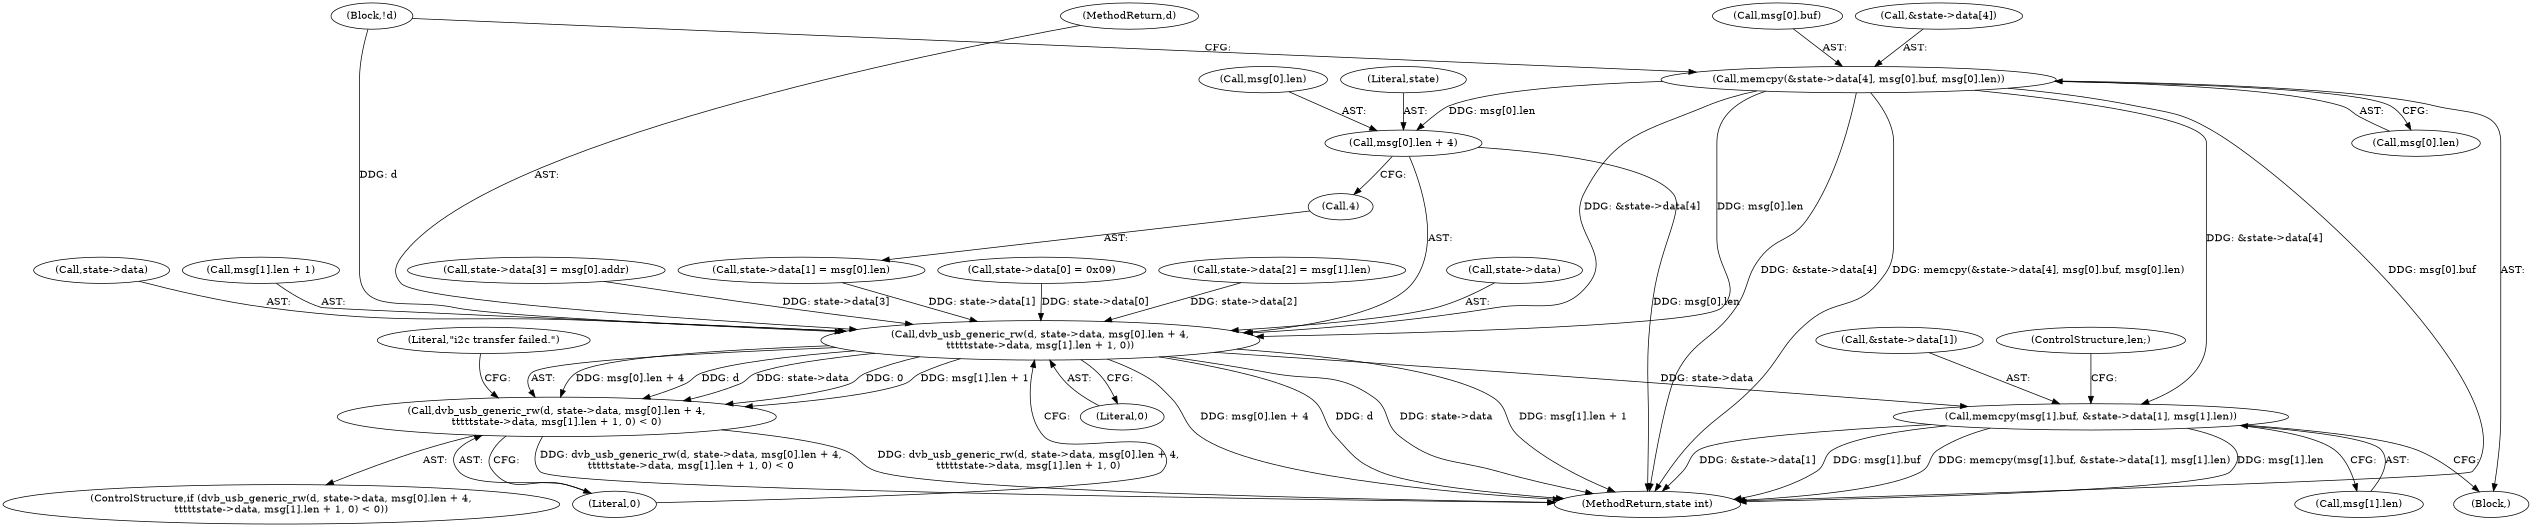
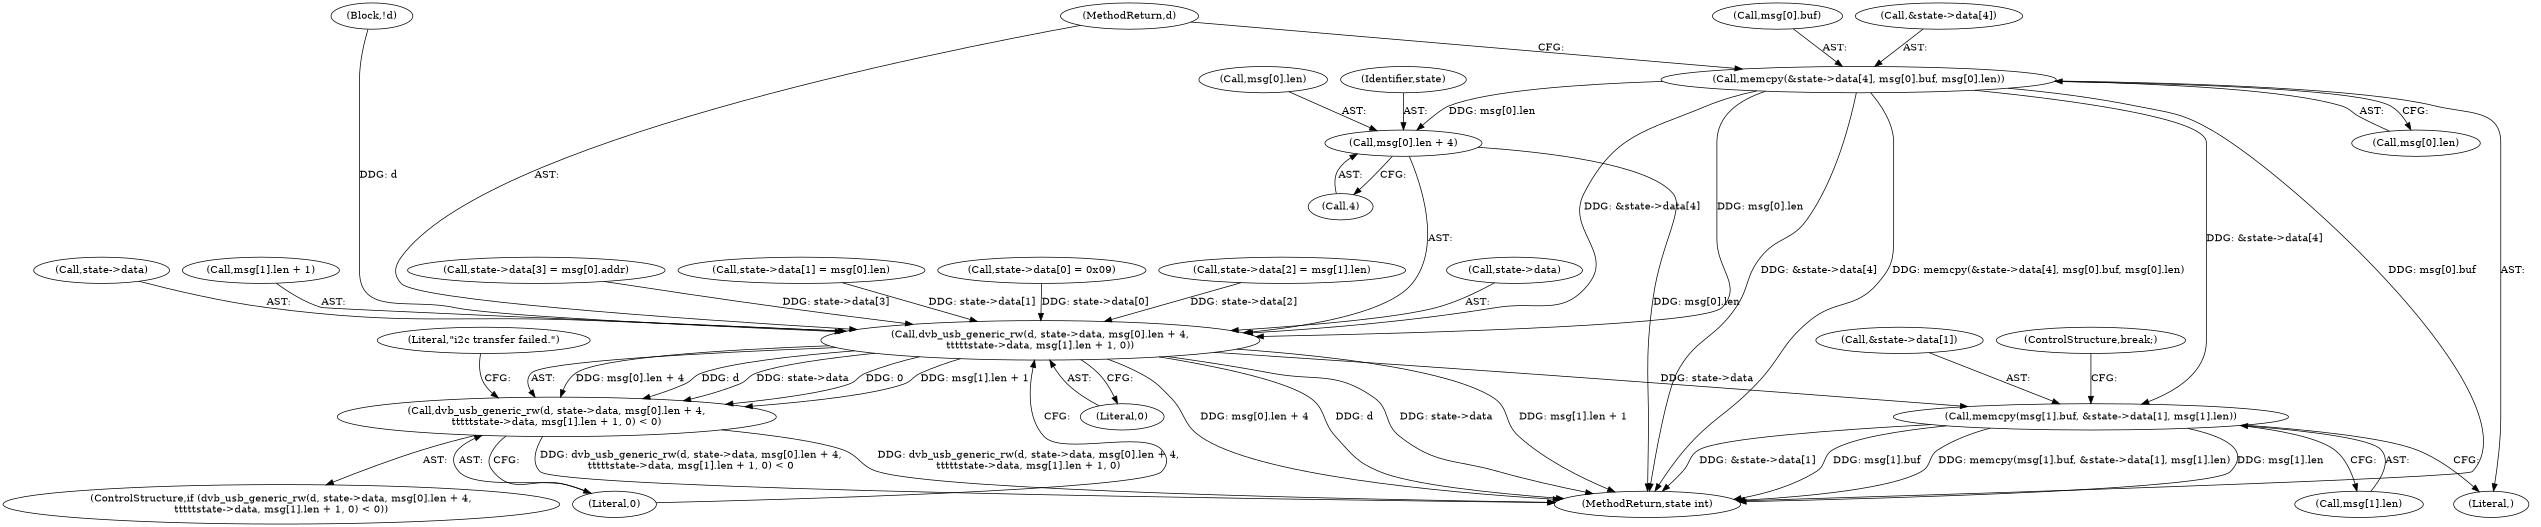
(1050, 45) -> (1463, 45)
(1403, 80) -> (1403, 80)
(1100, 235) -> (1337, 173)
(2091, 340) -> (2091, 340)
(2491, 504) -> (2491, 504)
